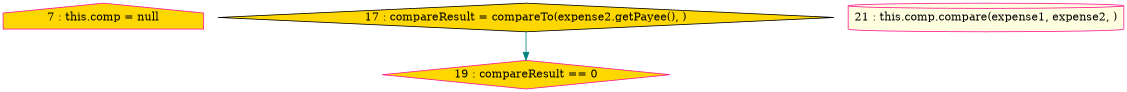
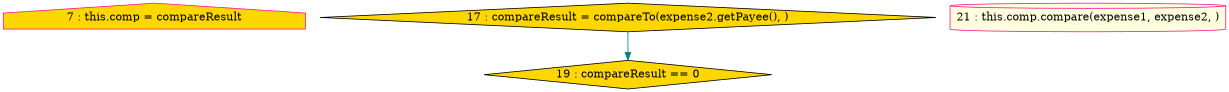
(103, 17) -> (154, 17)
(526, 75) -> (628, 75)
